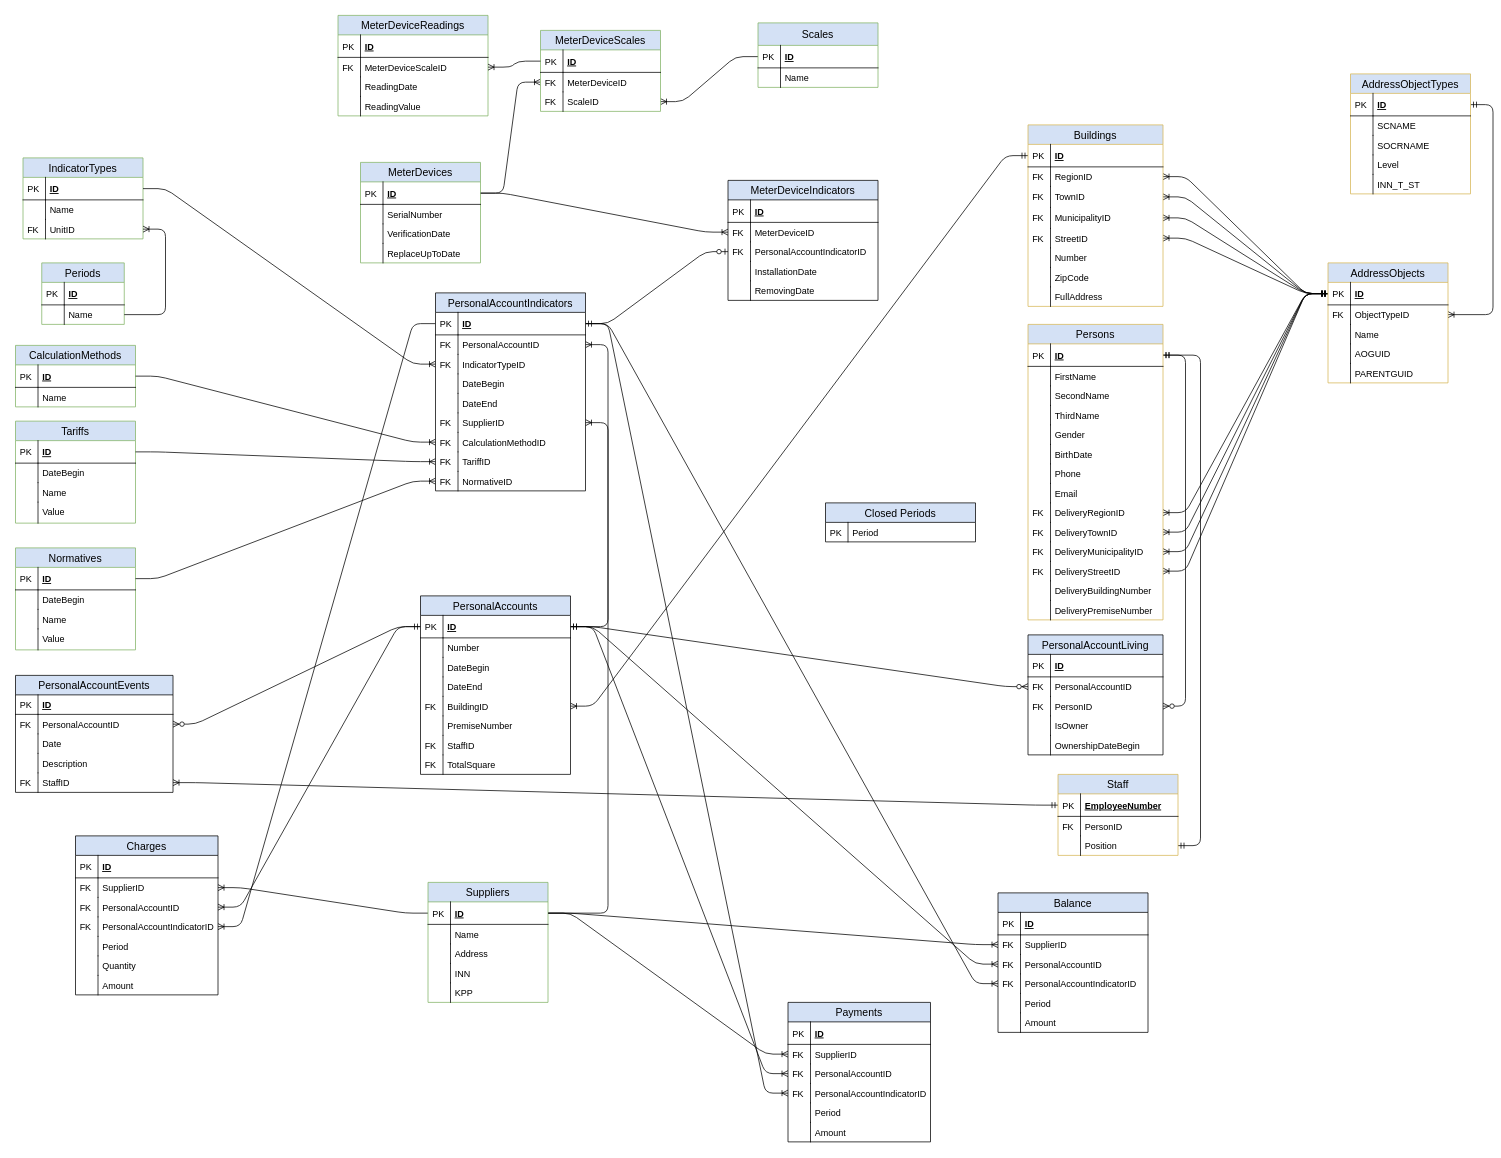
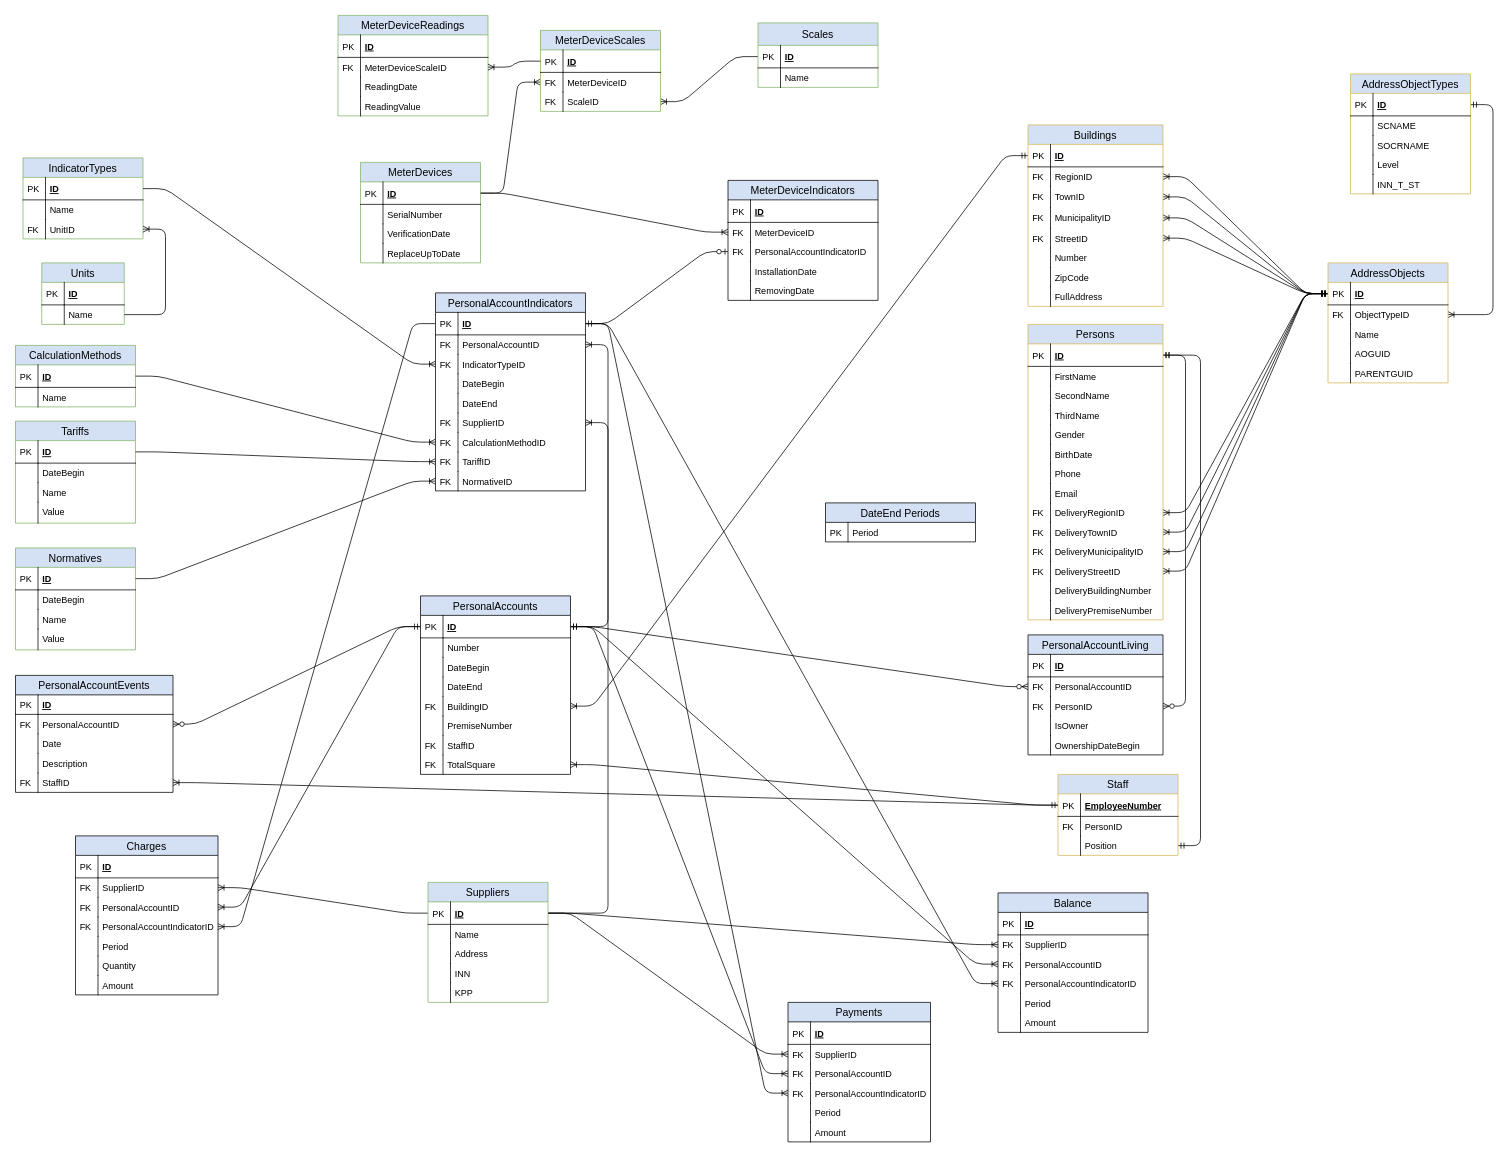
(83, 273) -> (83, 273)
(900, 513) -> (900, 513)
none -> (888, 792)
